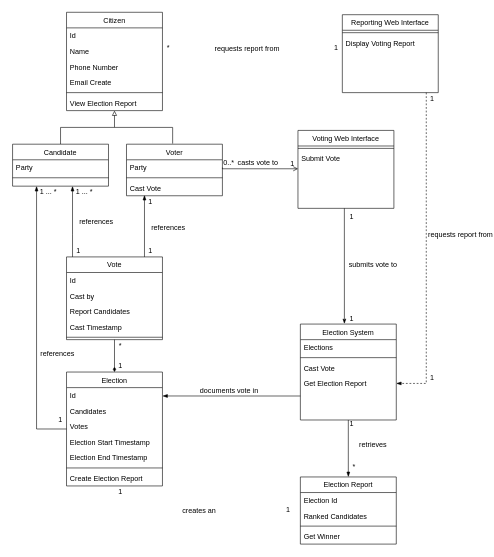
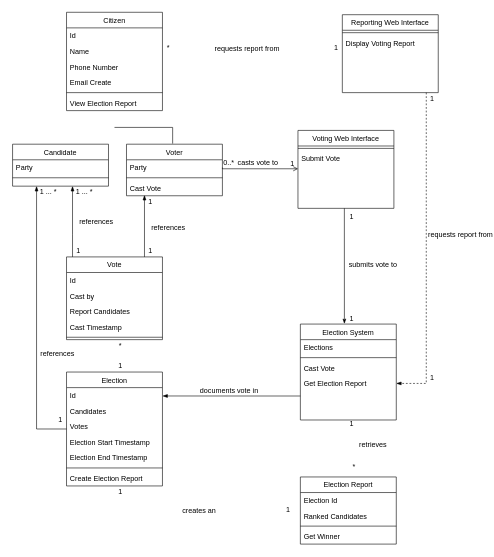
(84, 128) -> none
(114, 354) -> none
(348, 470) -> none
